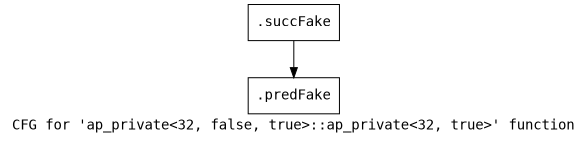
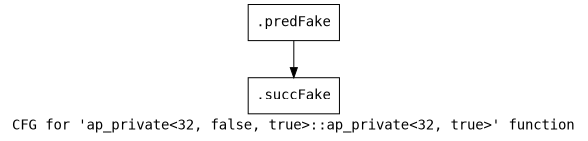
(294, 54) -> (294, 54)
